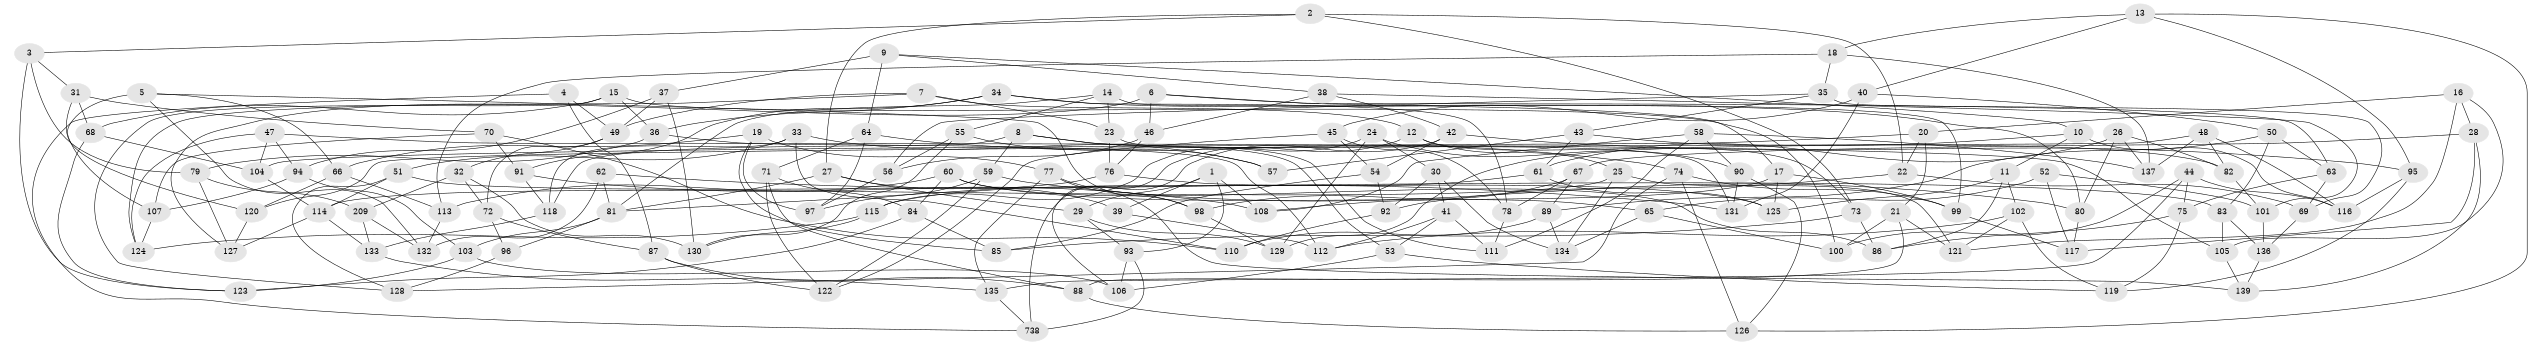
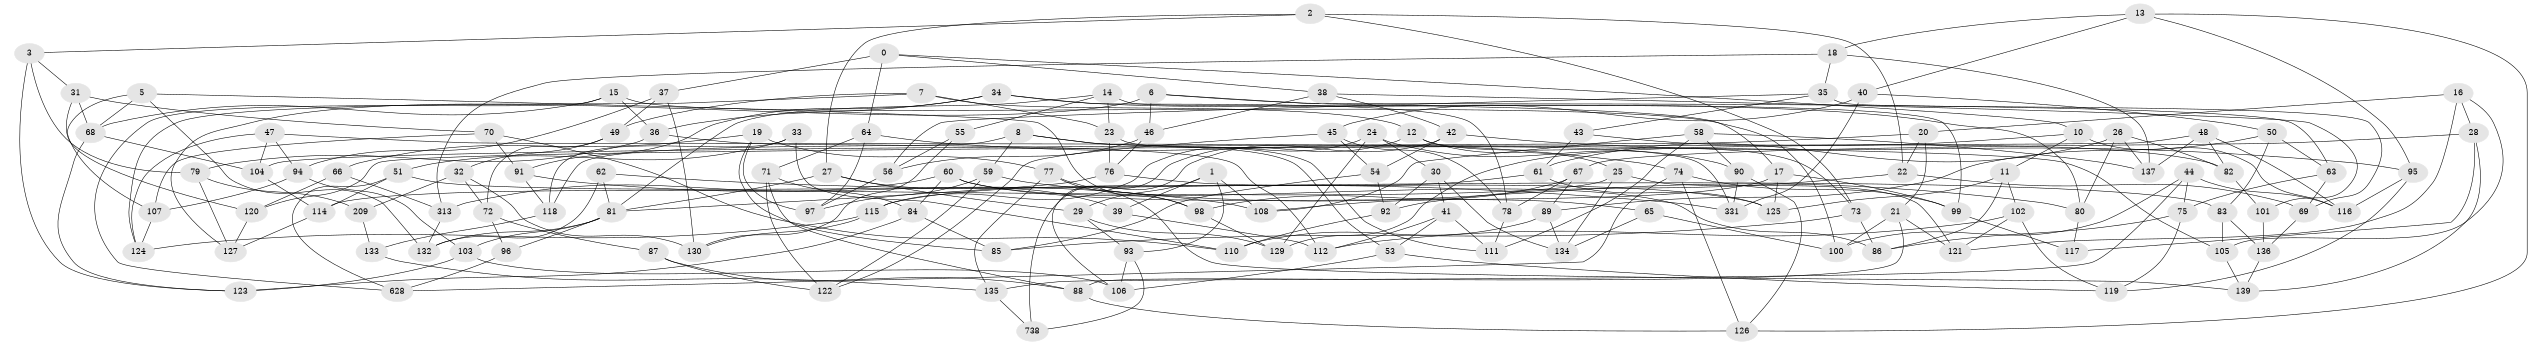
(884, 53) -> (884, 53)
(564, 93) -> none
(272, 115) -> (116, 113)
(1273, 173) -> none
(2045, 173) -> none
(445, 212) -> (445, 212)
(1732, 212) -> (1732, 212)
(390, 231) -> (514, 232)
(345, 232) -> none
(397, 292) -> (397, 292)
